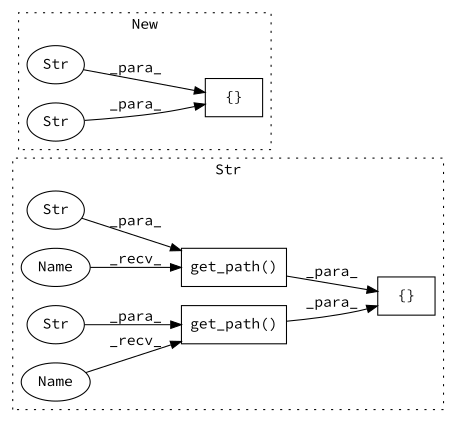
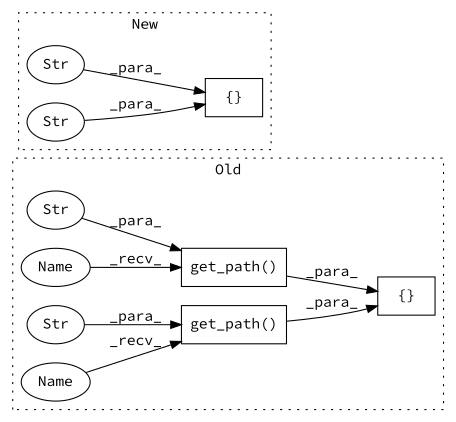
(228, 170) -> (228, 170)
